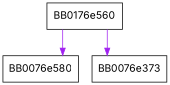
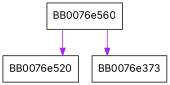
(85, 16) -> (85, 16)
(41, 69) -> (41, 69)
